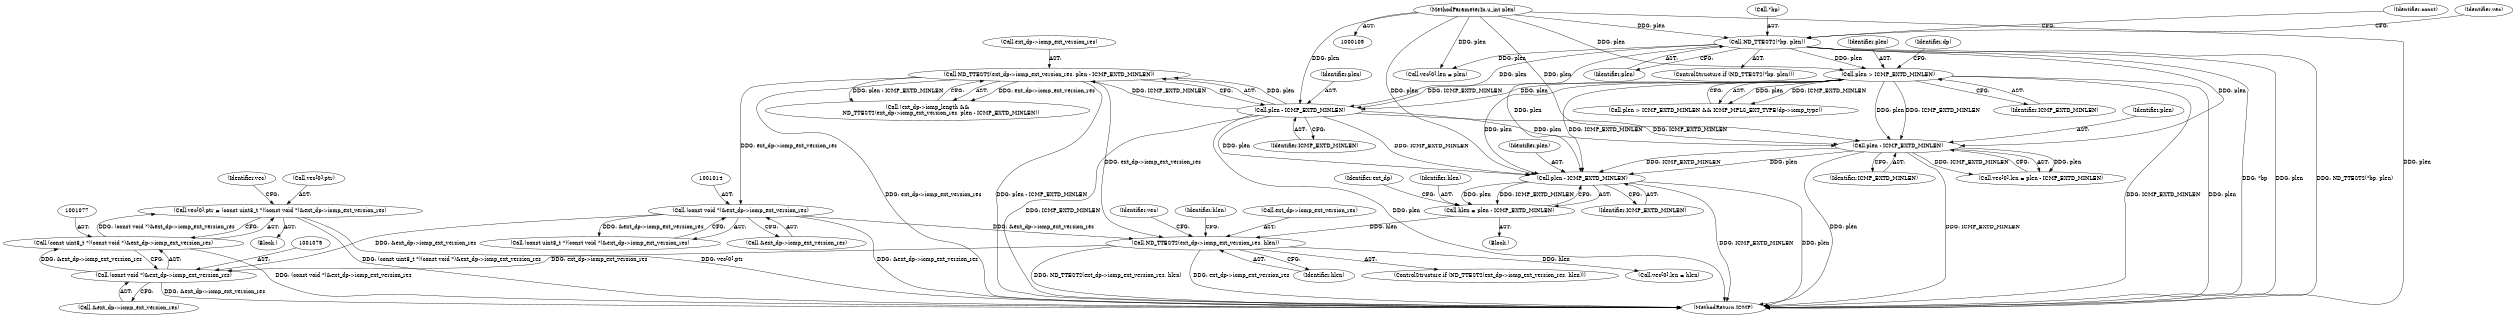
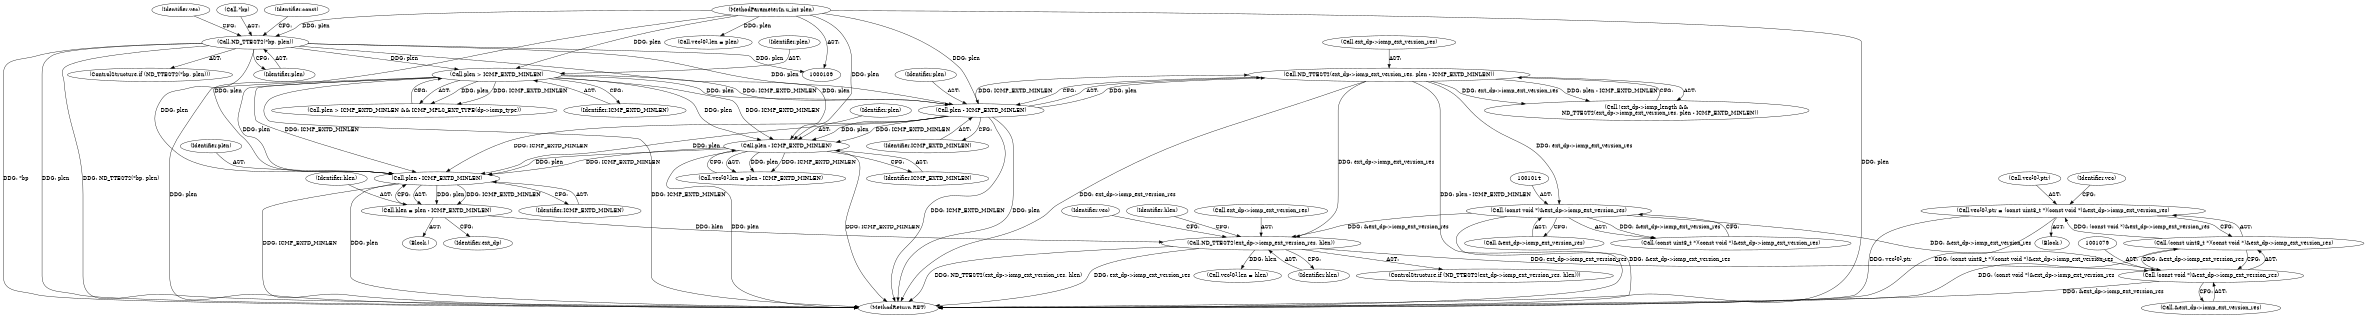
(1933, 42) -> none
(1586, 50) -> (556, 49)
(1419, 197) -> (456, 226)
(77, 211) -> none
(1723, 308) -> (898, 308)
